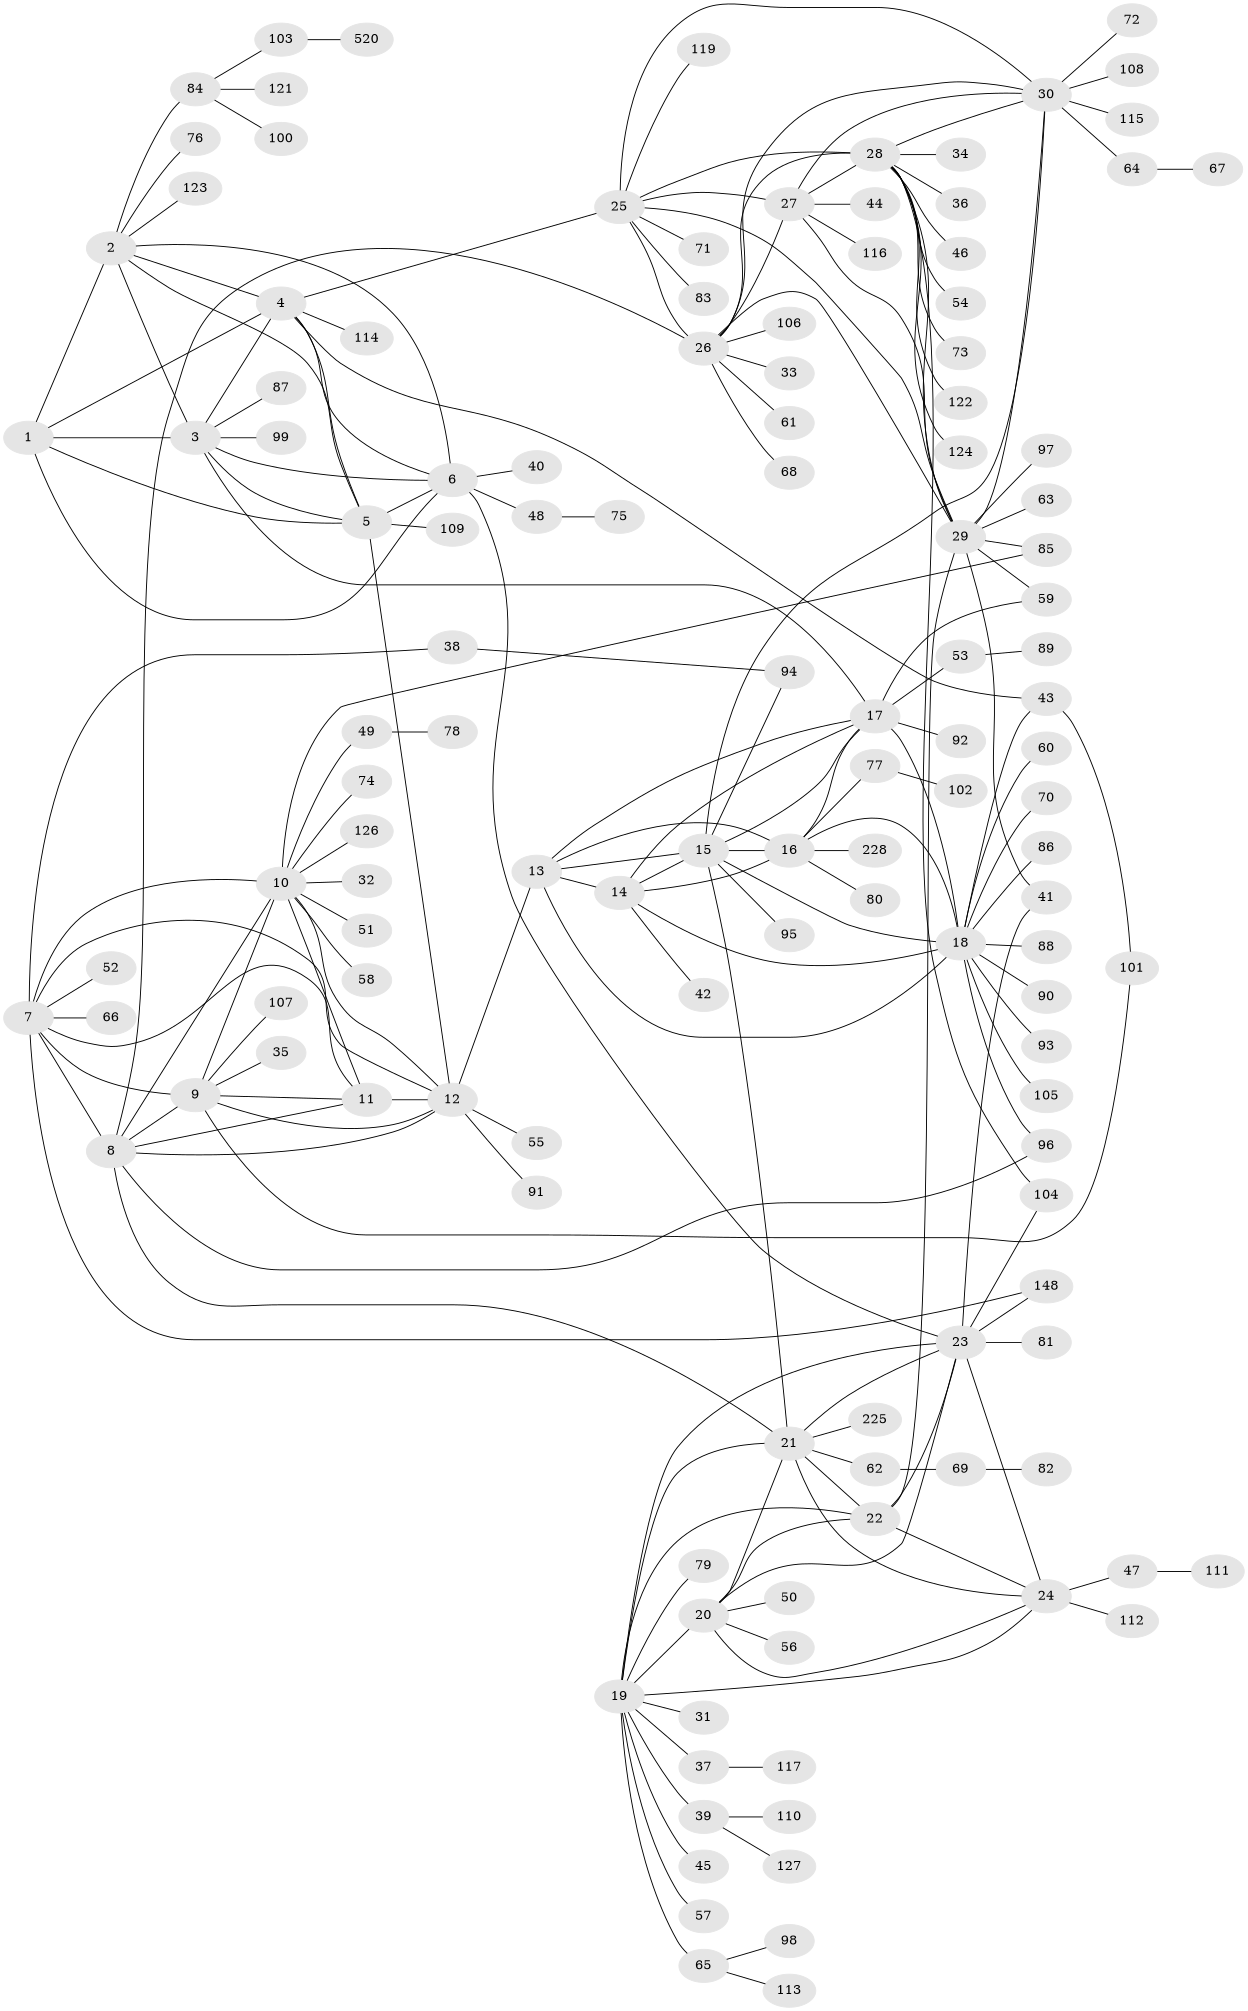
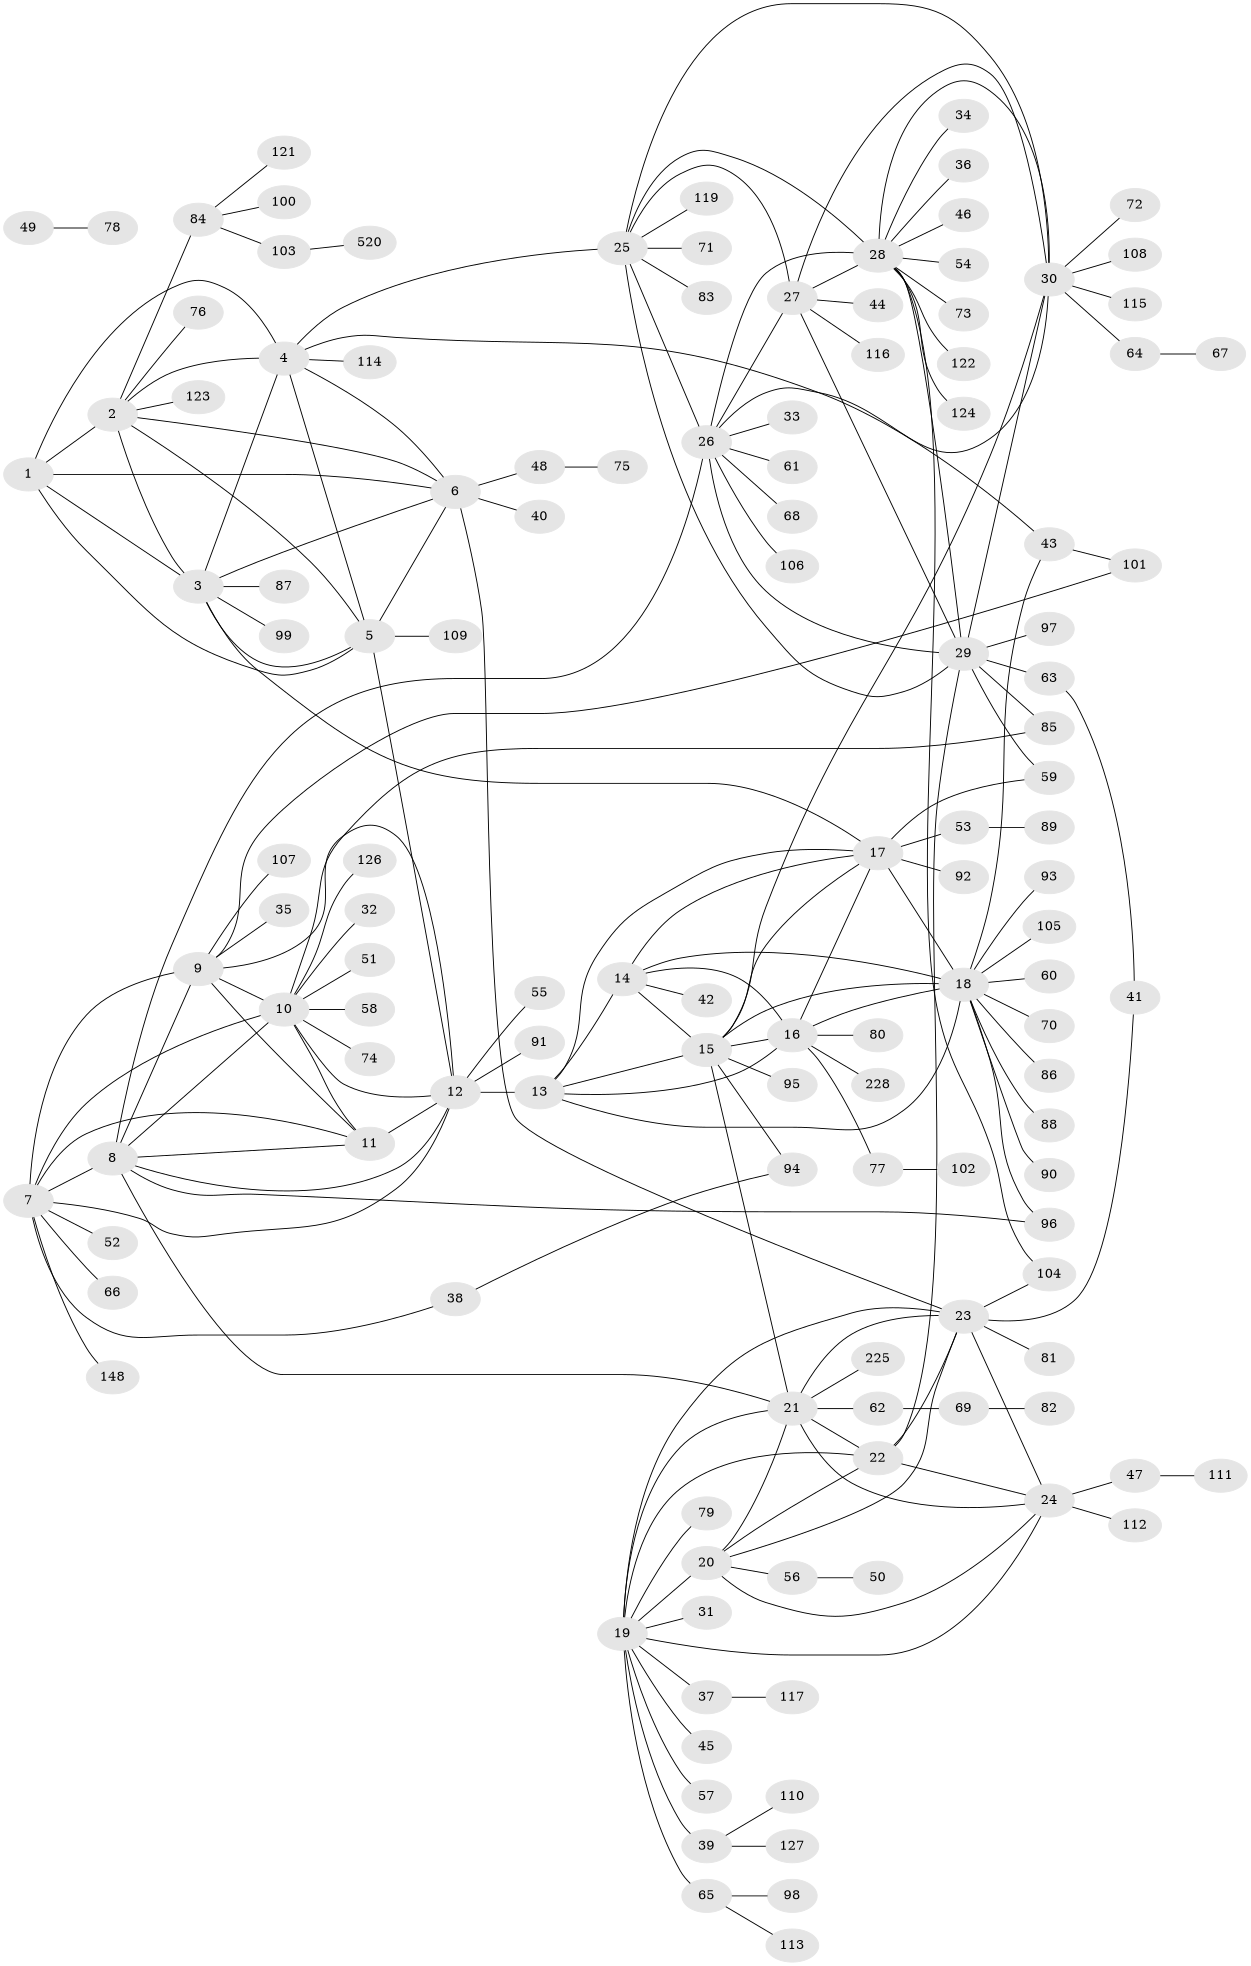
(994, 722) -> (1119, 831)
(314, 803) -> none
(1004, 1315) -> none
(747, 1607) -> (835, 1578)
